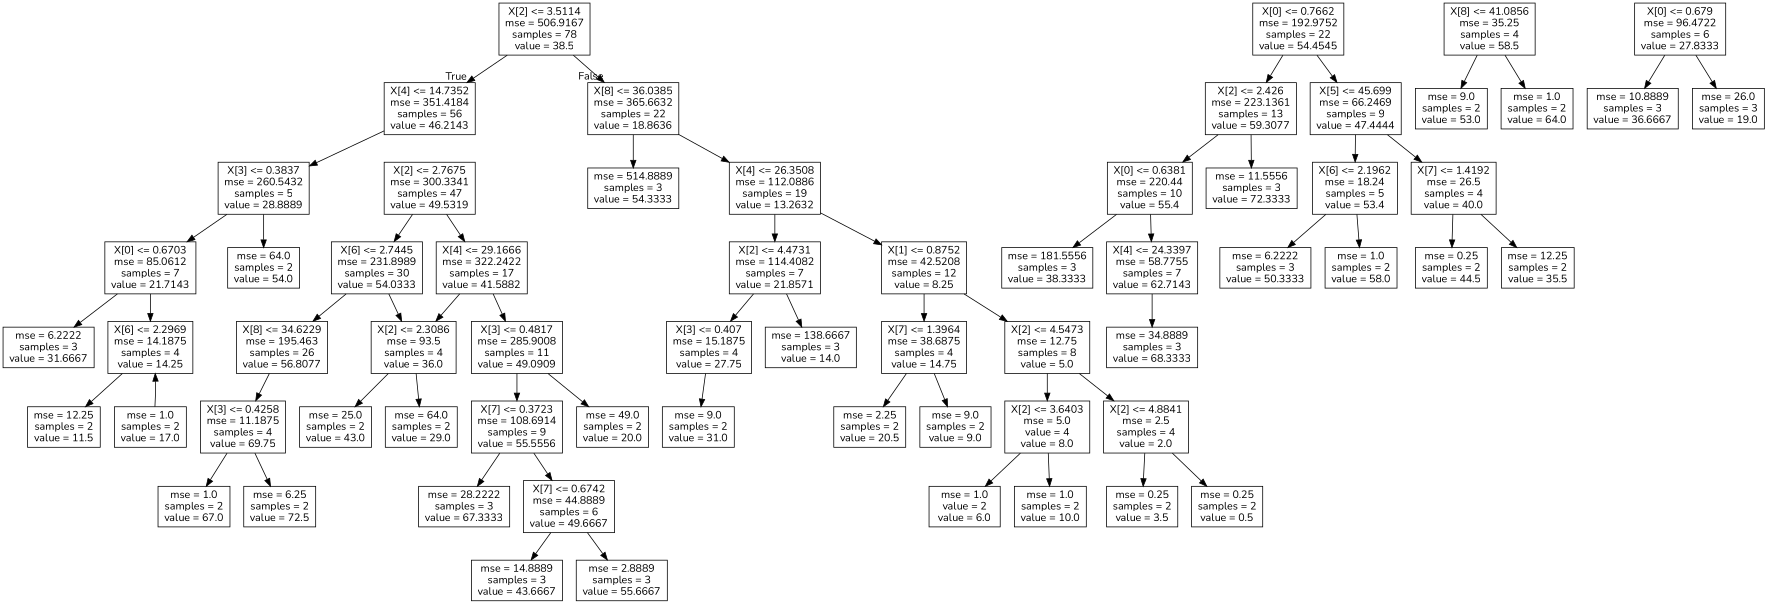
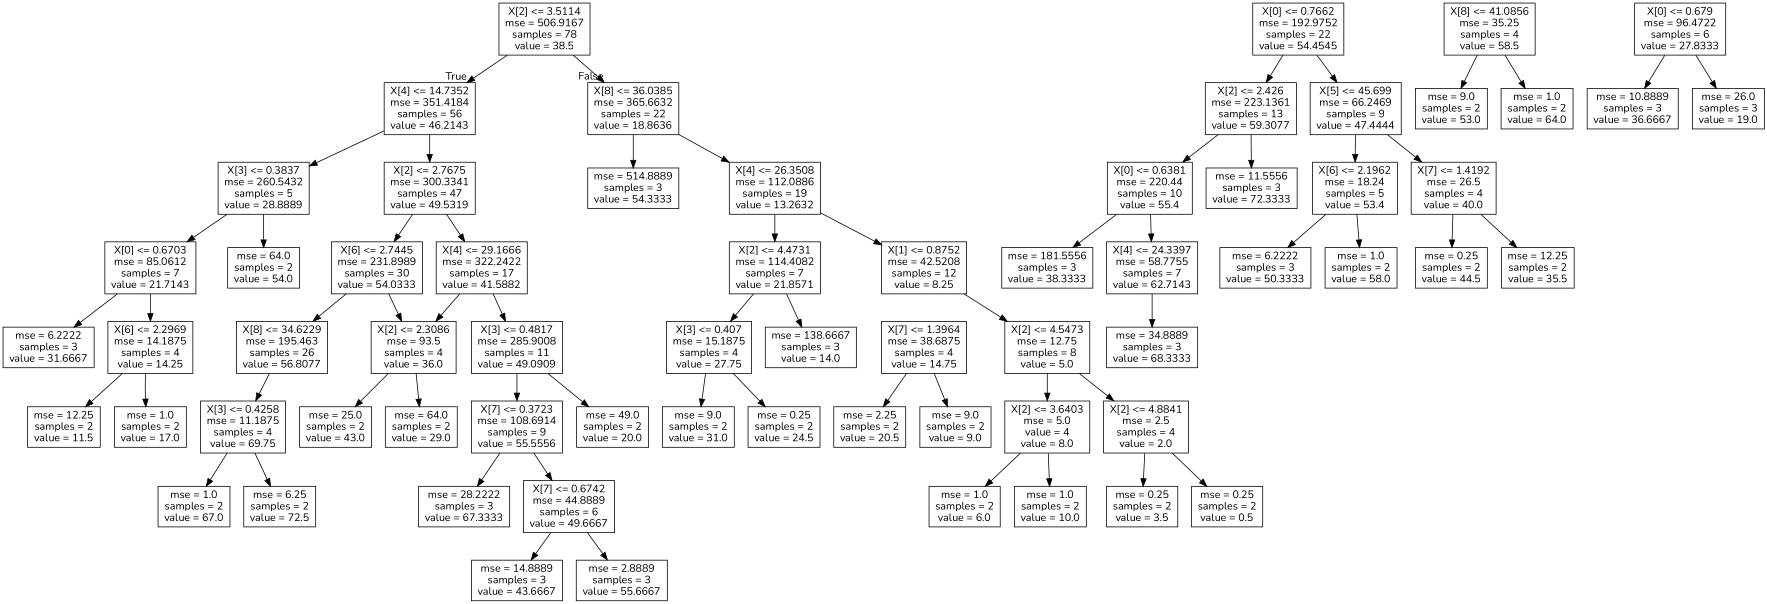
none -> (430, 145)
(924, 304) -> none
(155, 394) -> (145, 386)
none -> (784, 427)
(965, 507) -> (965, 507)
